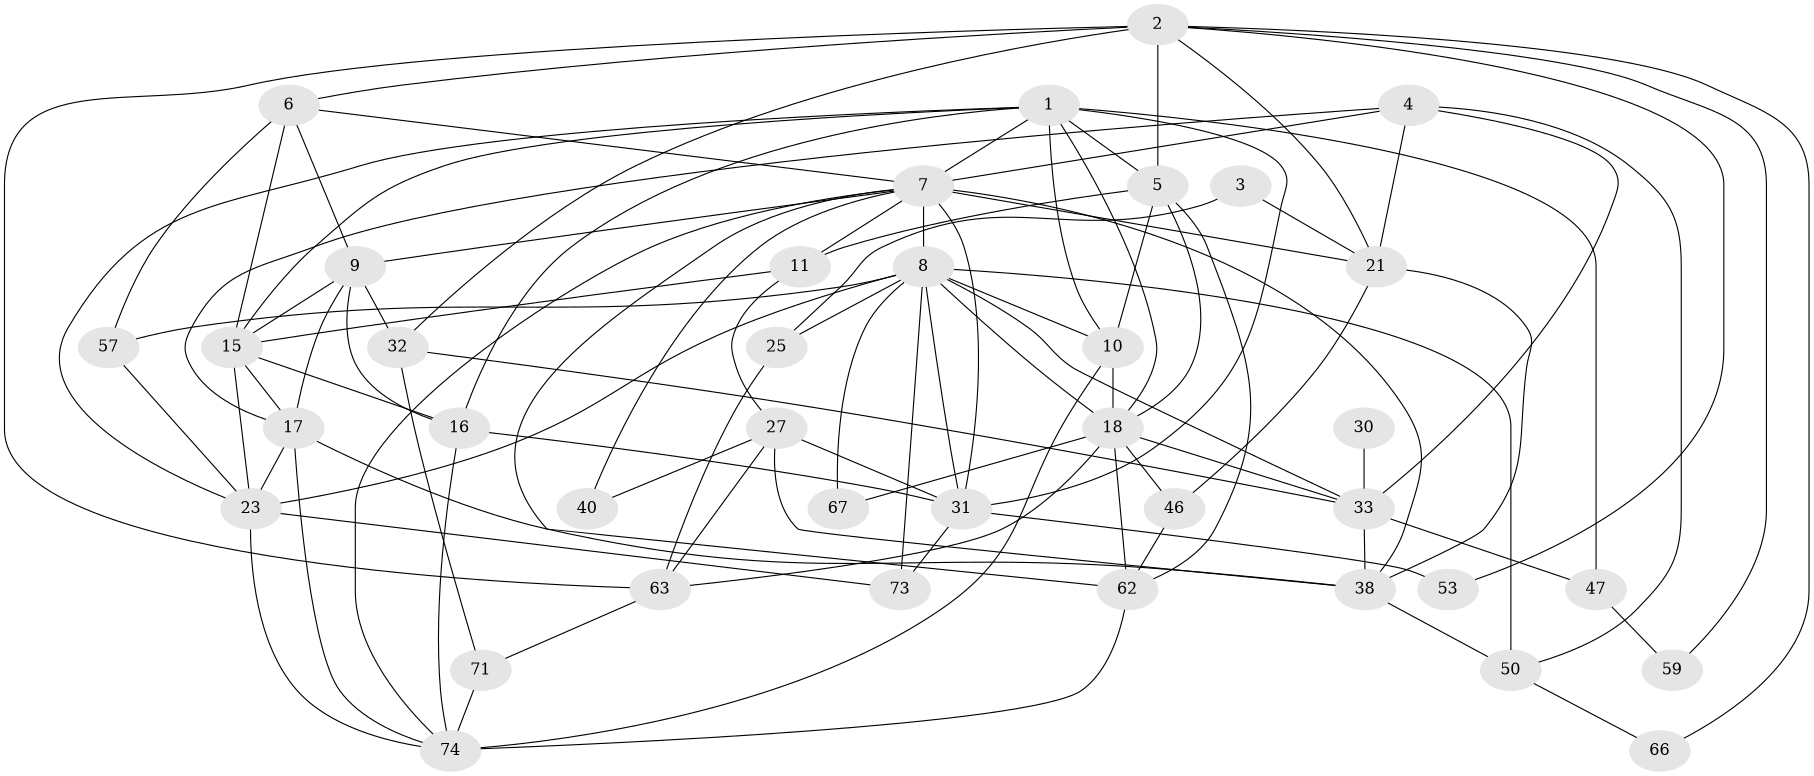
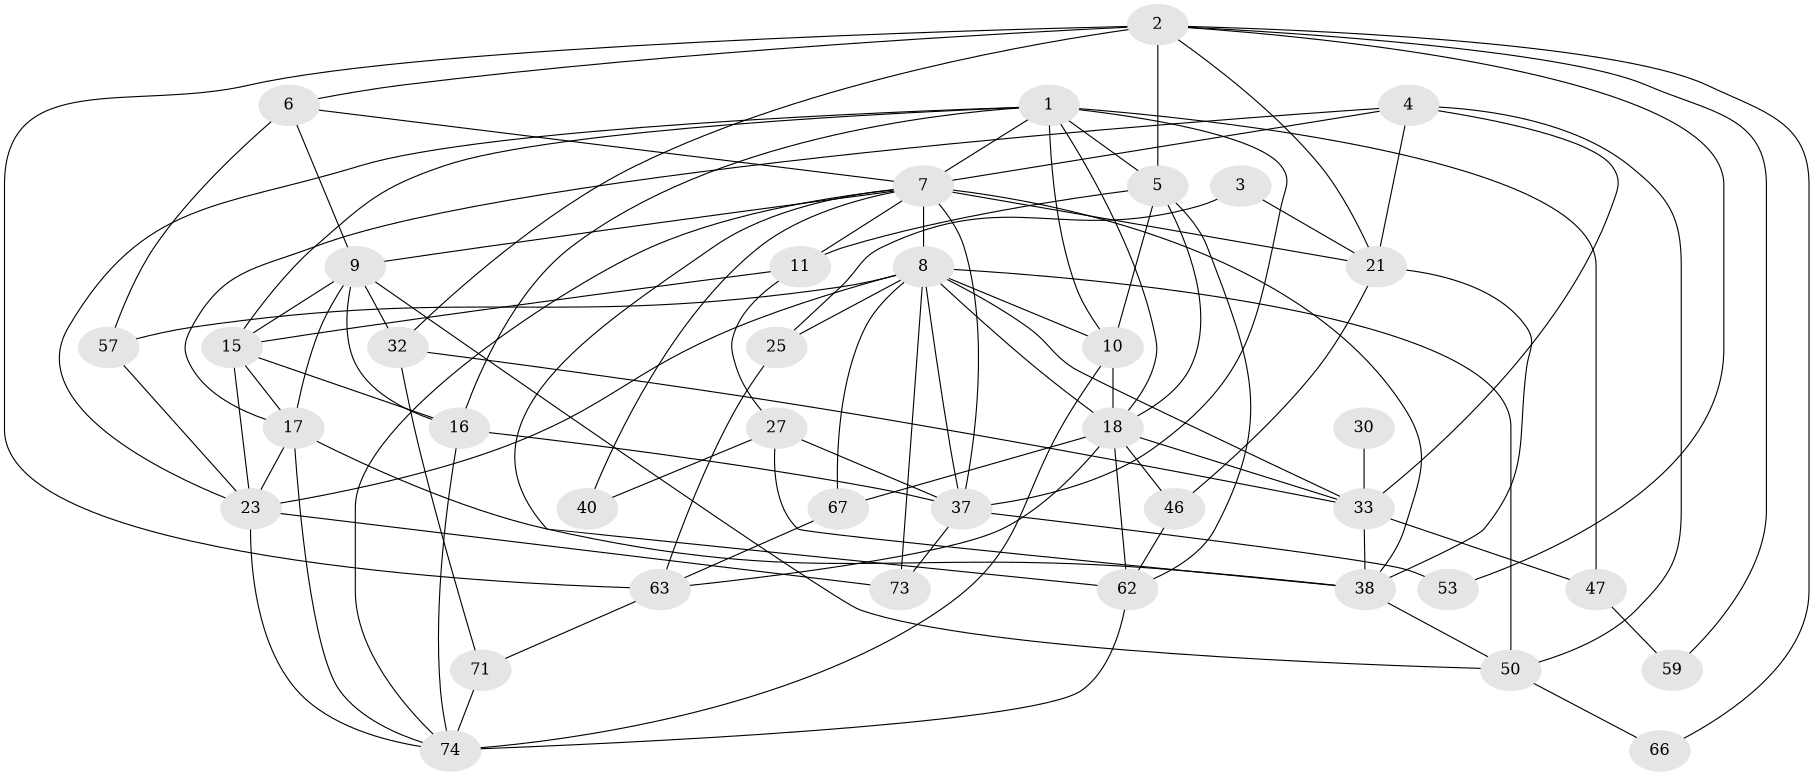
(261, 227) -> none
(718, 509) -> (769, 541)
(962, 509) -> (962, 509)
none -> (879, 615)
